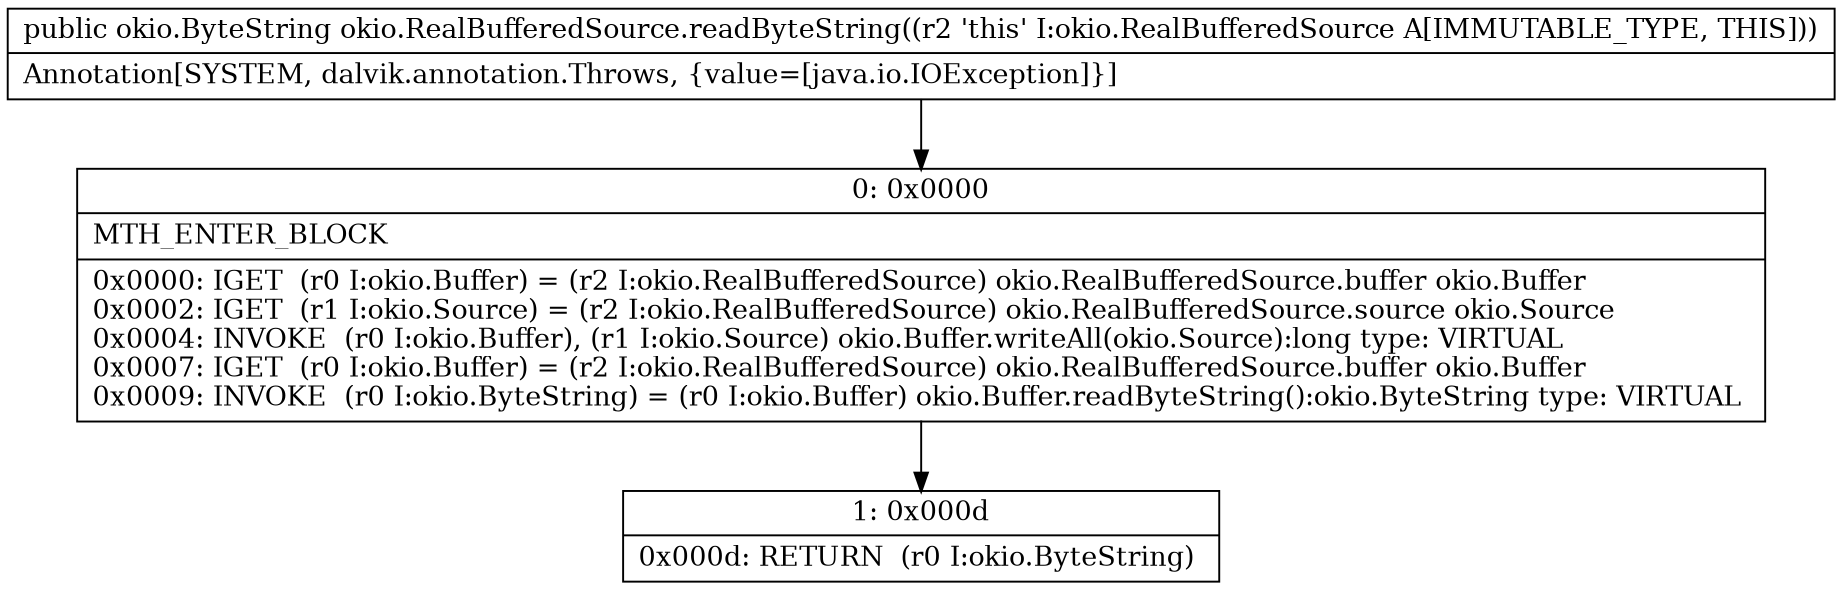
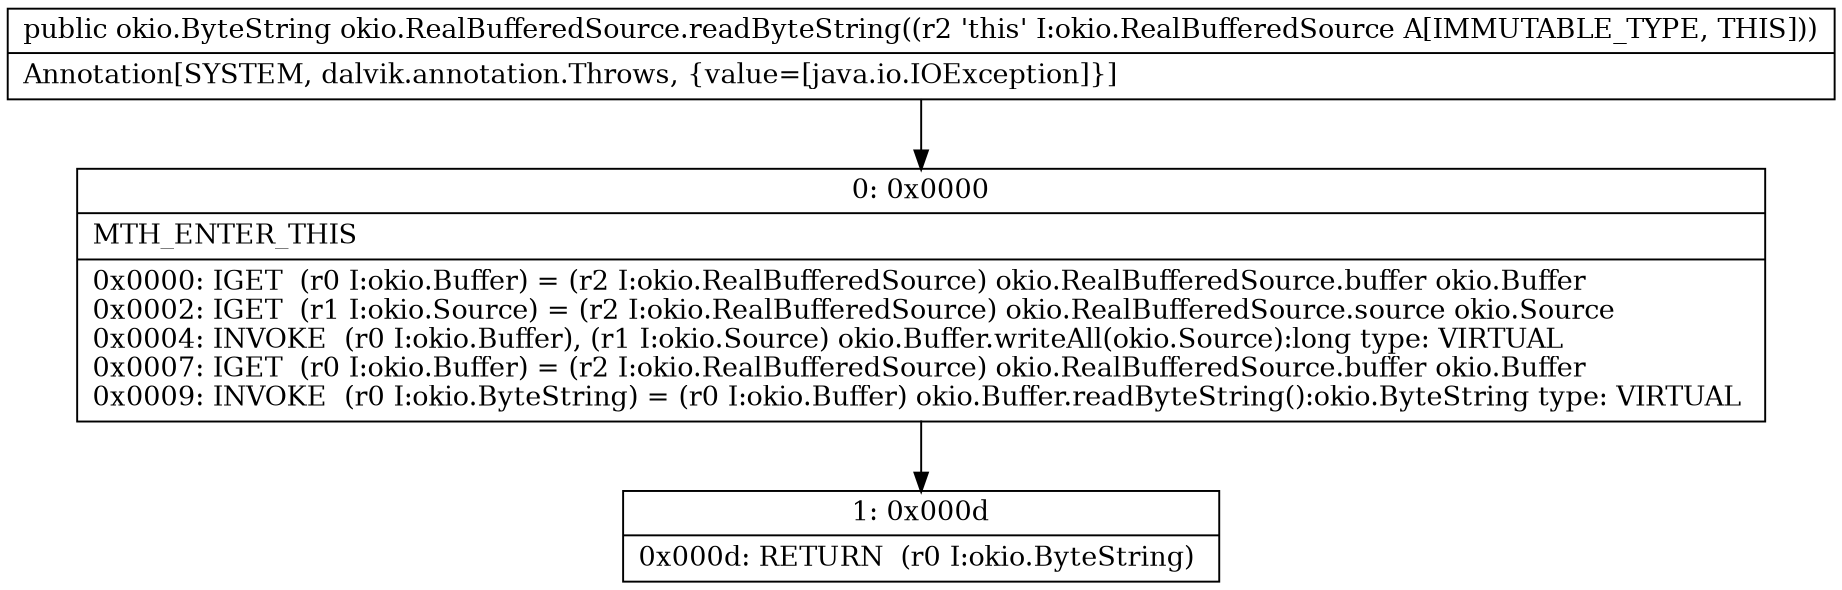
(241, 235) -> (226, 235)
